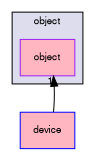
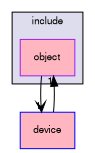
(48, 22) -> (48, 22)
none -> (41, 90)
